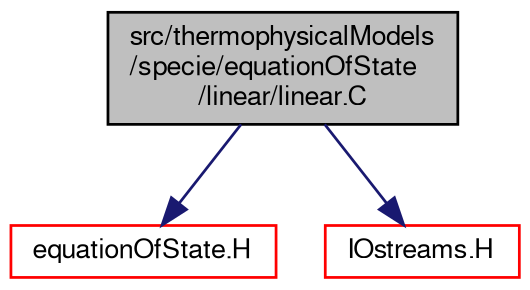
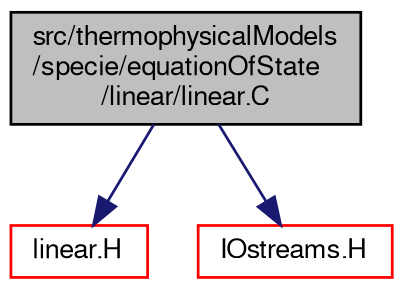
(144, 251) -> (79, 251)
